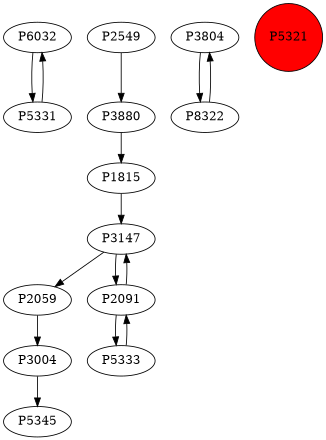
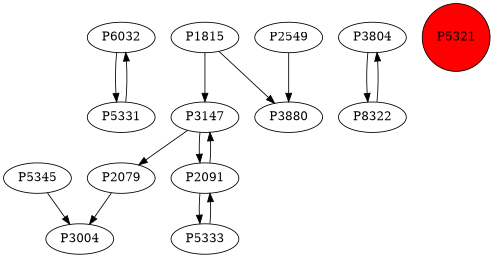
(121, 144) -> (244, 74)
(37, 300) -> (121, 178)
(37, 387) -> (56, 205)
